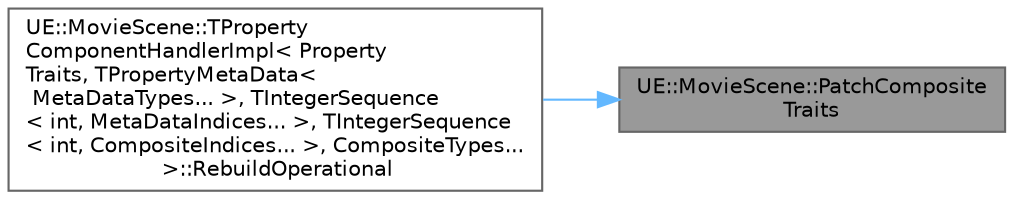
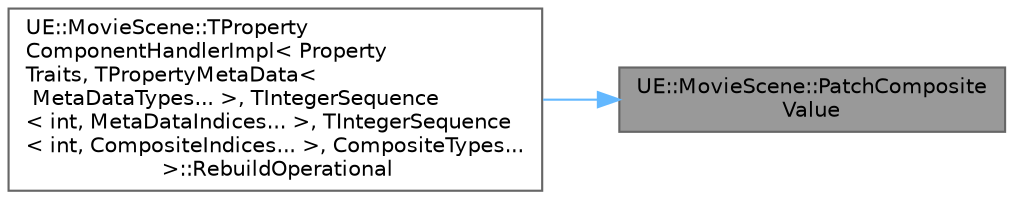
(812, 100) -> (812, 100)
